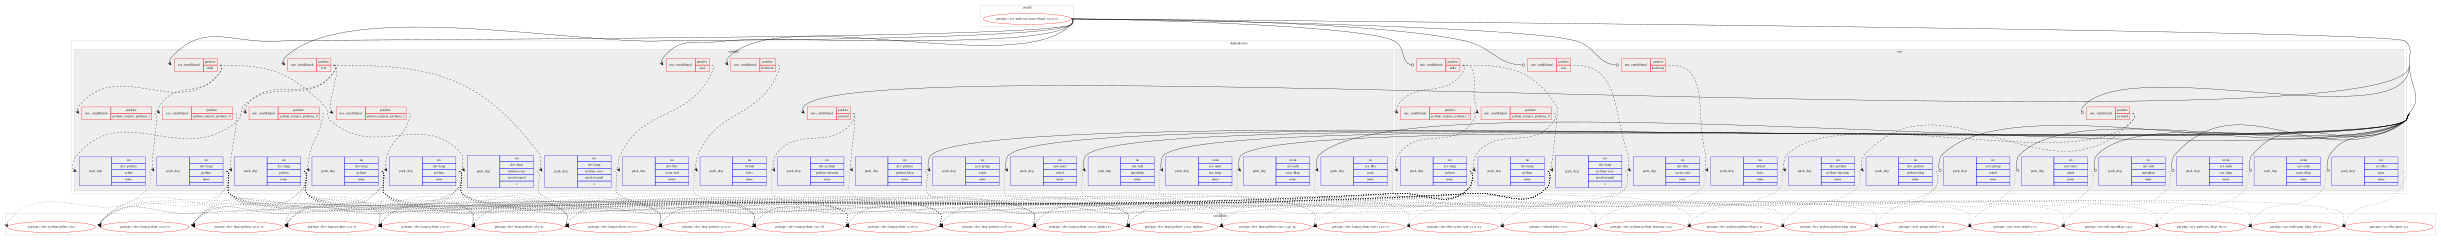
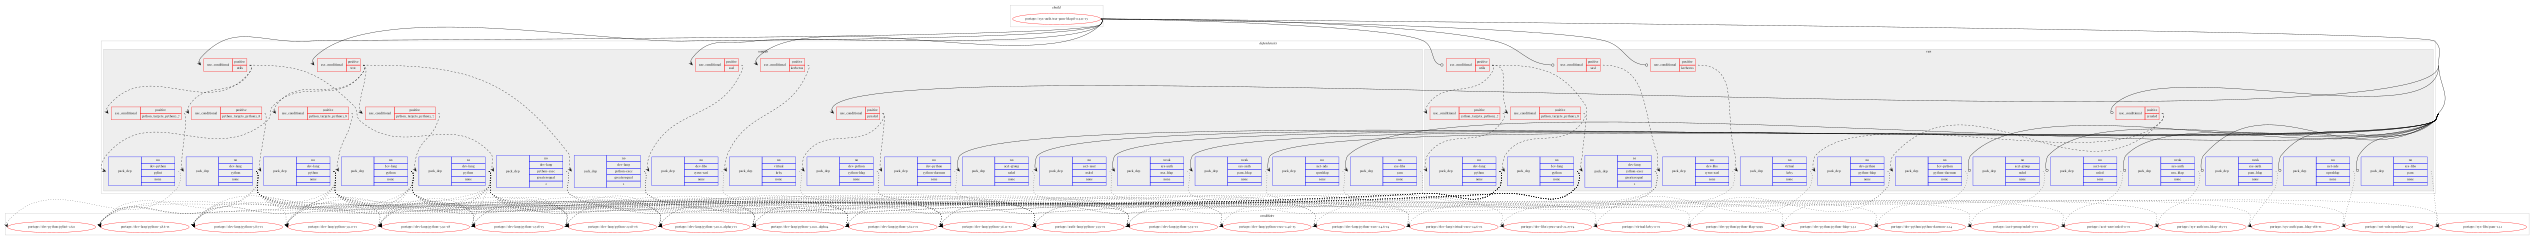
(332, 227) -> (1080, 227)
none -> (1267, 227)
(1361, 227) -> (1454, 227)
